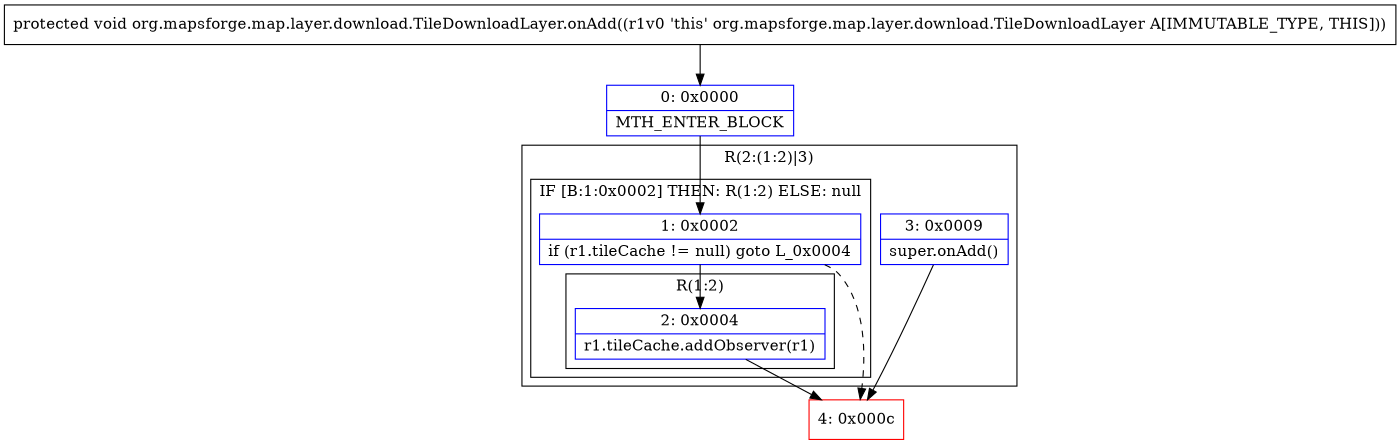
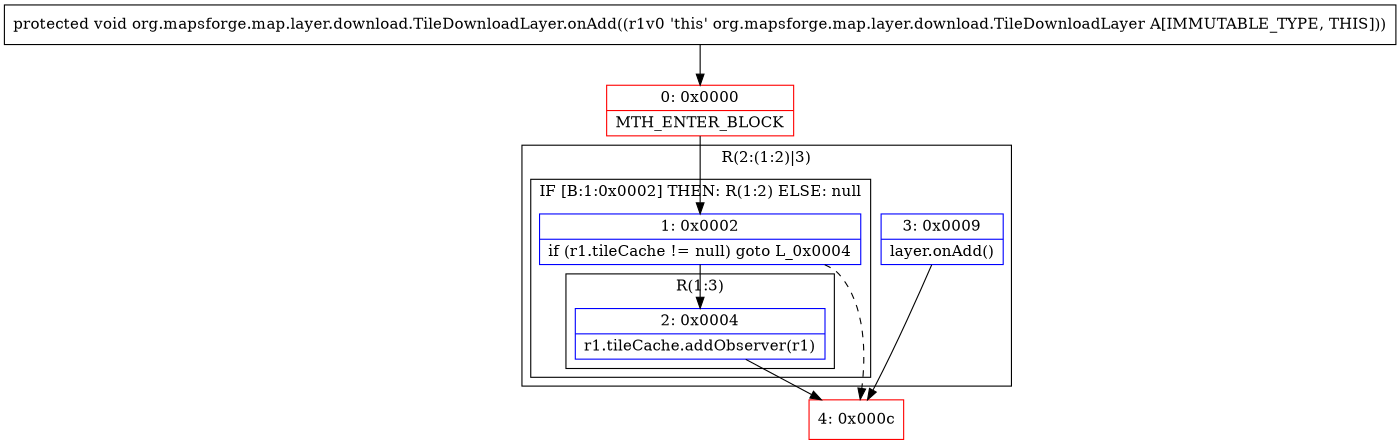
(700, 111) -> (700, 111)
(944, 251) -> (942, 251)
(700, 287) -> (700, 287)
